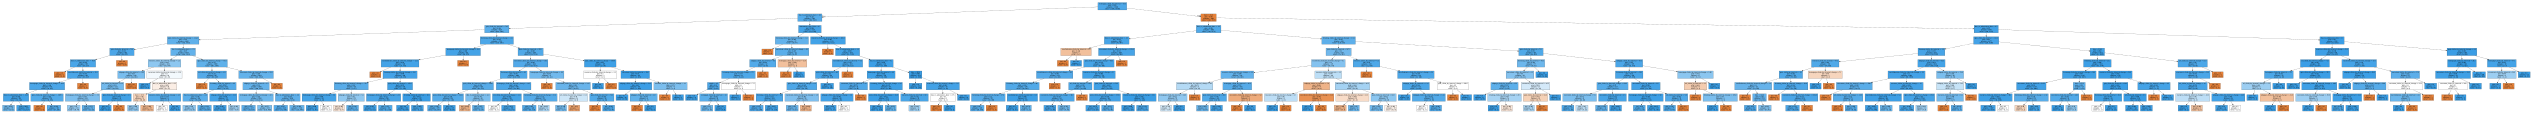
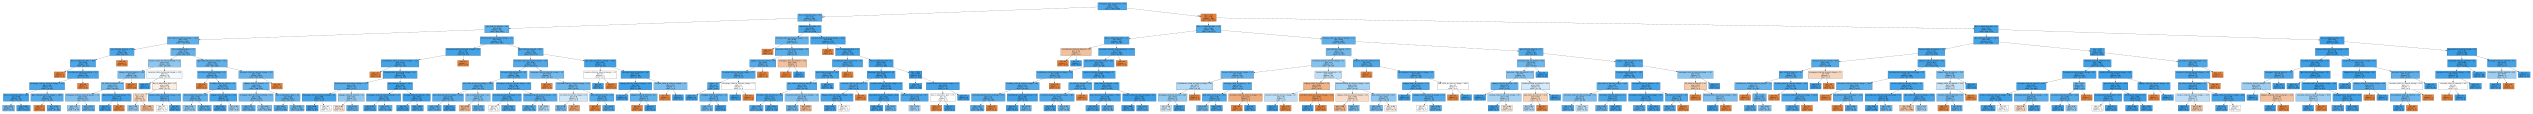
(1907, 108) -> (1907, 108)
